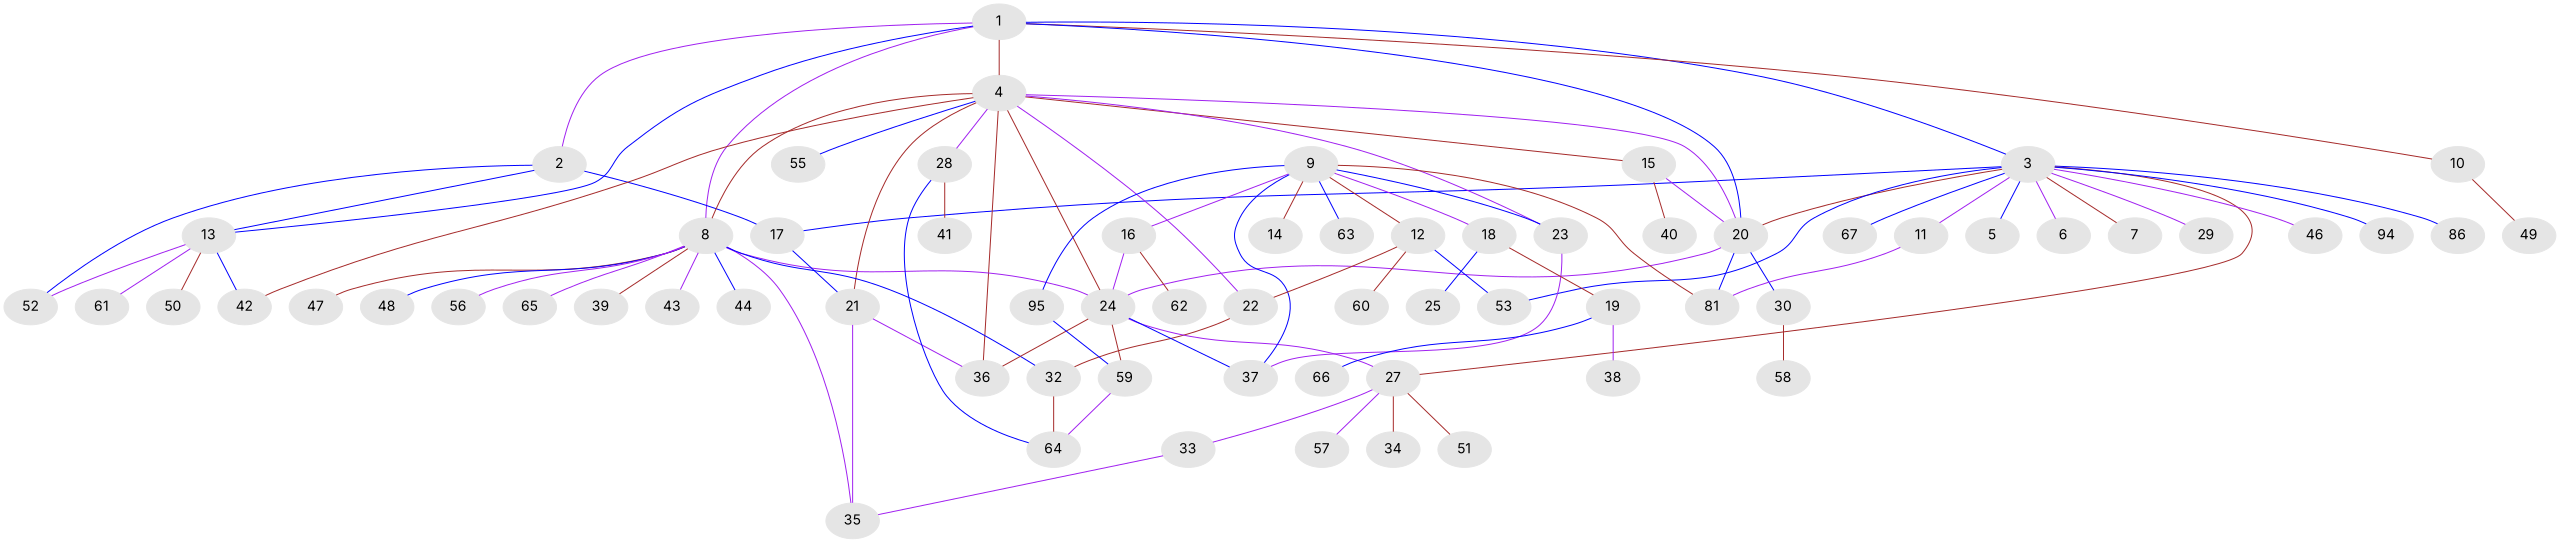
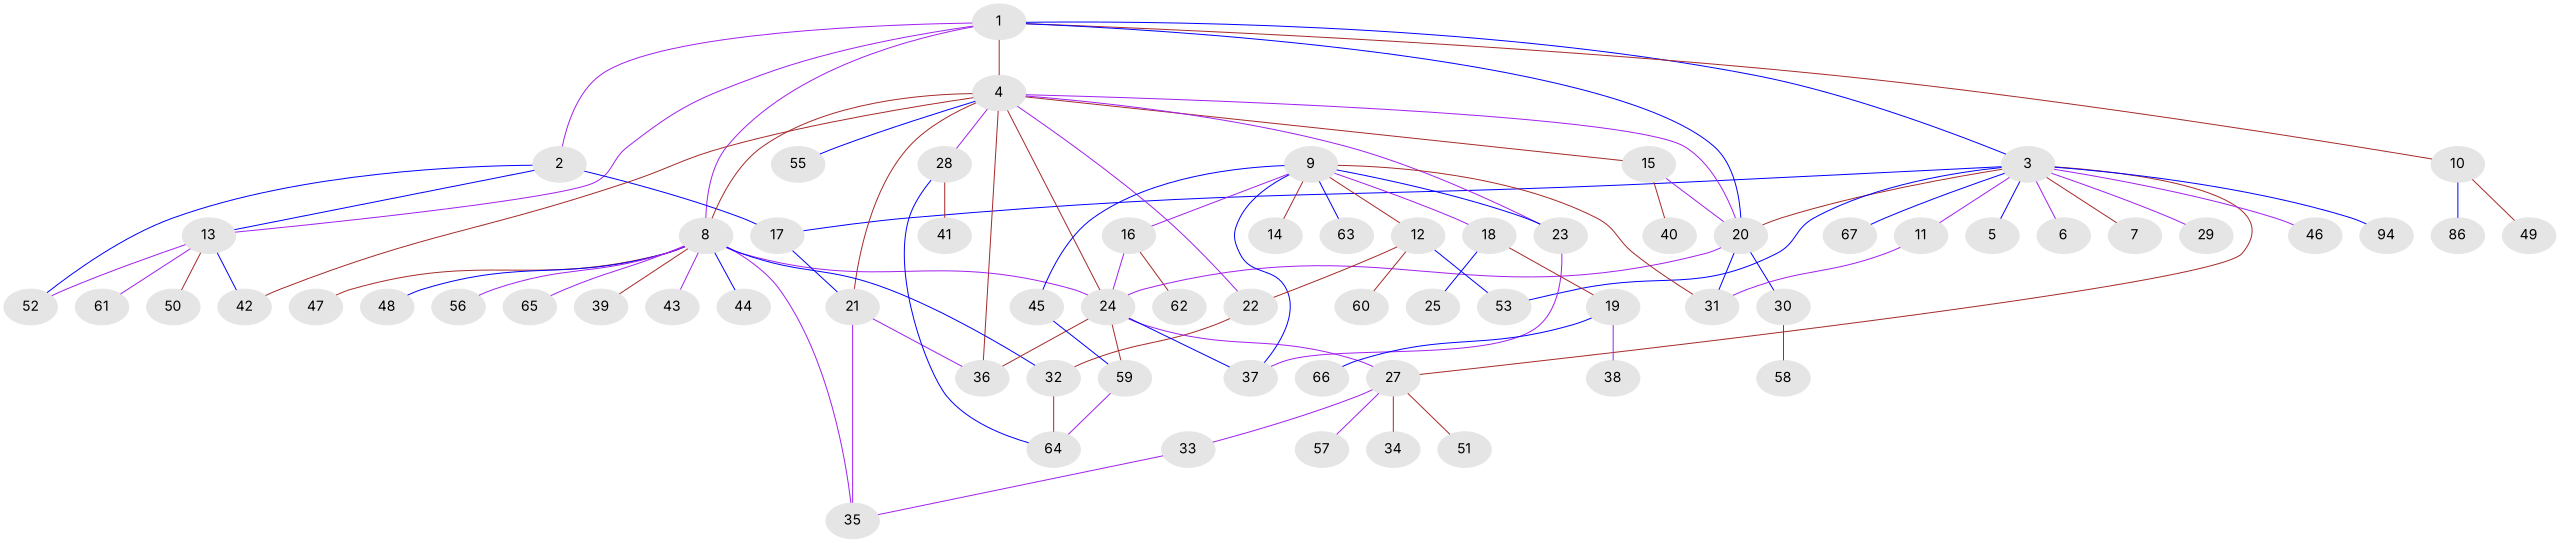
(614, 163) -> (614, 163)
(2248, 183) -> (2458, 200)
(1037, 307) -> (1037, 307)
(1712, 307) -> (1712, 307)
